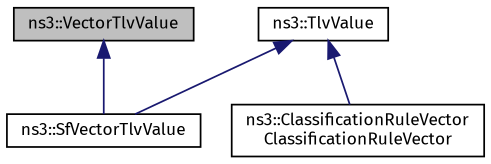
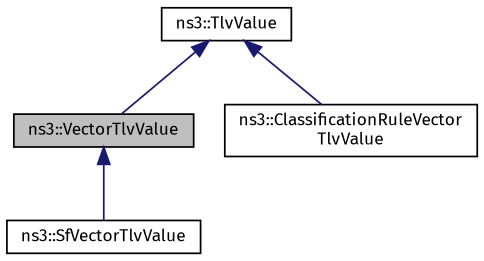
(206, 81) -> (158, 83)
(358, 131) -> (351, 131)
